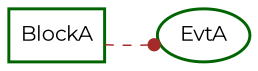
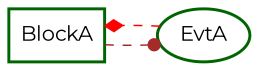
none -> (142, 26)
